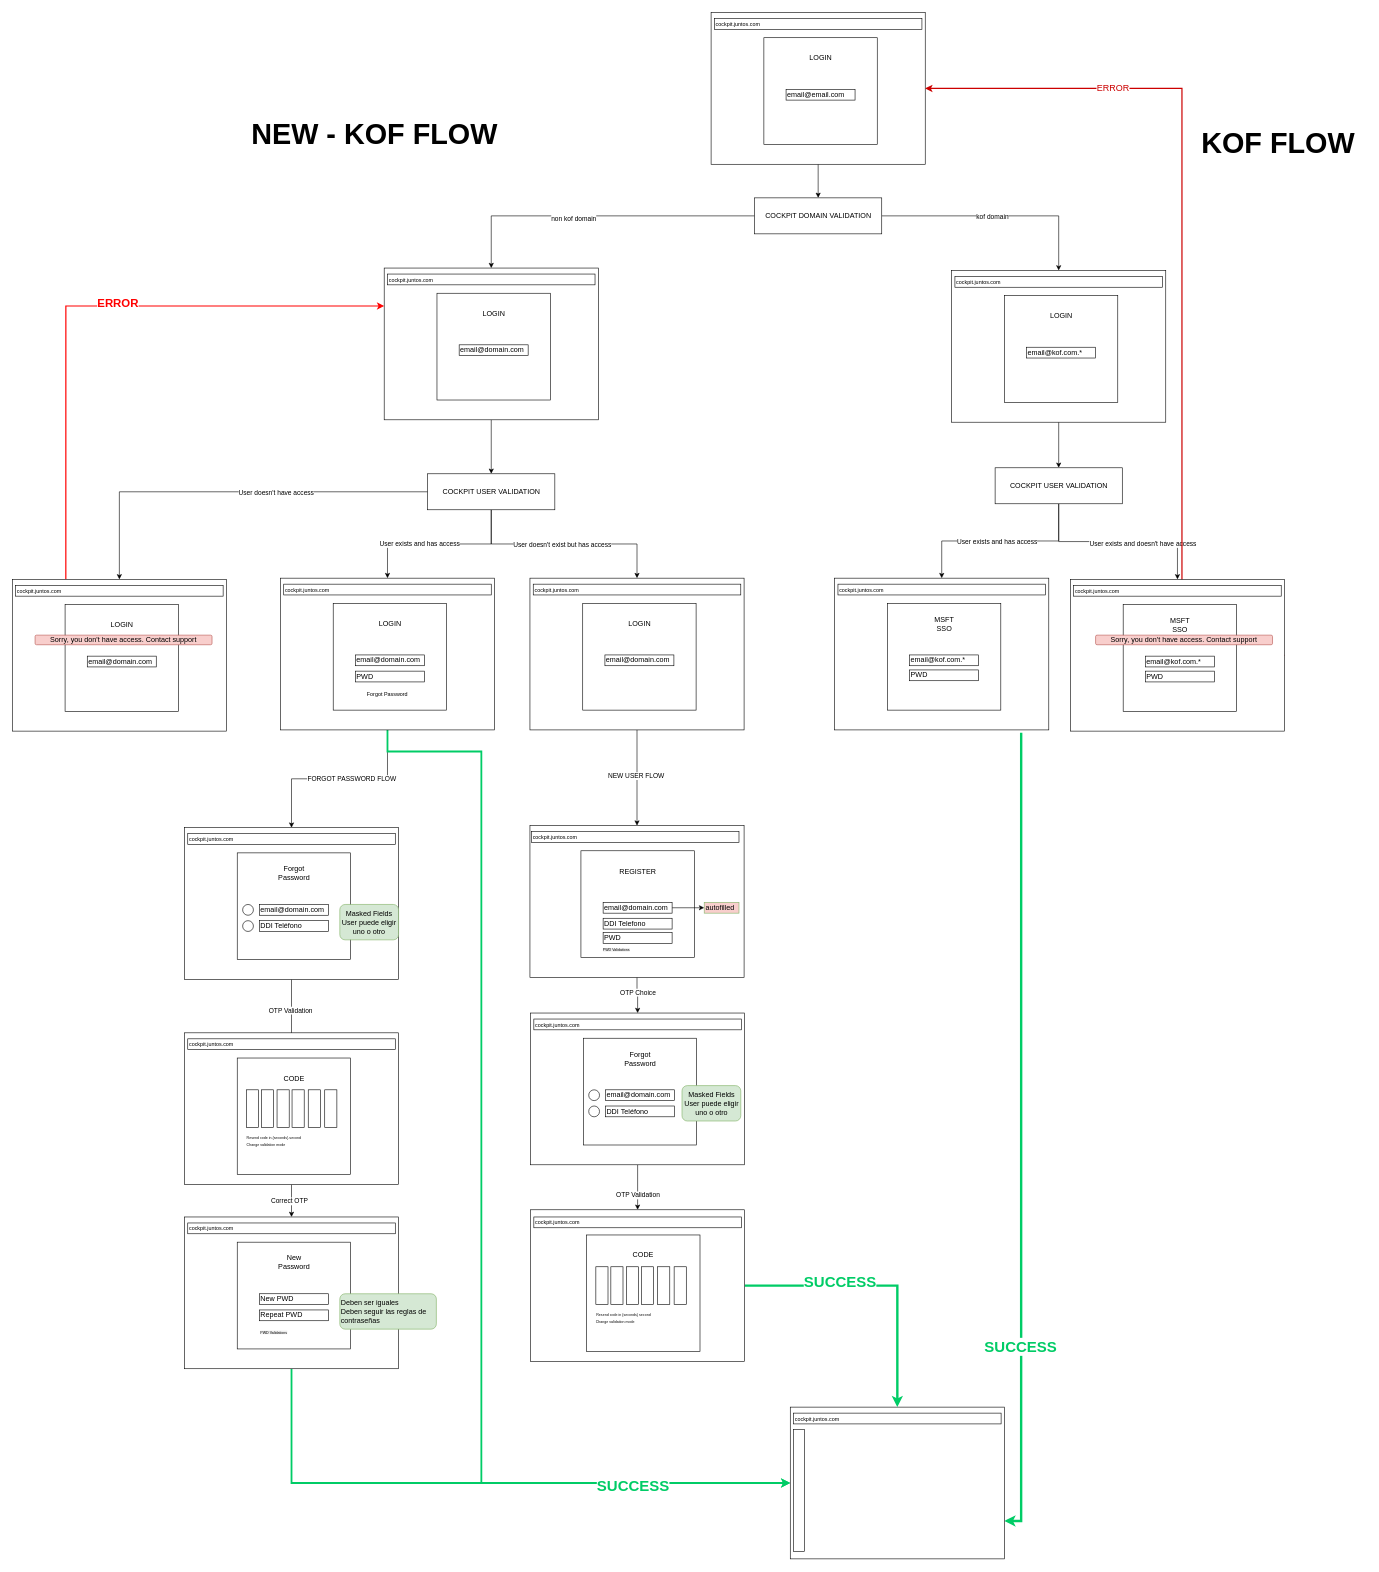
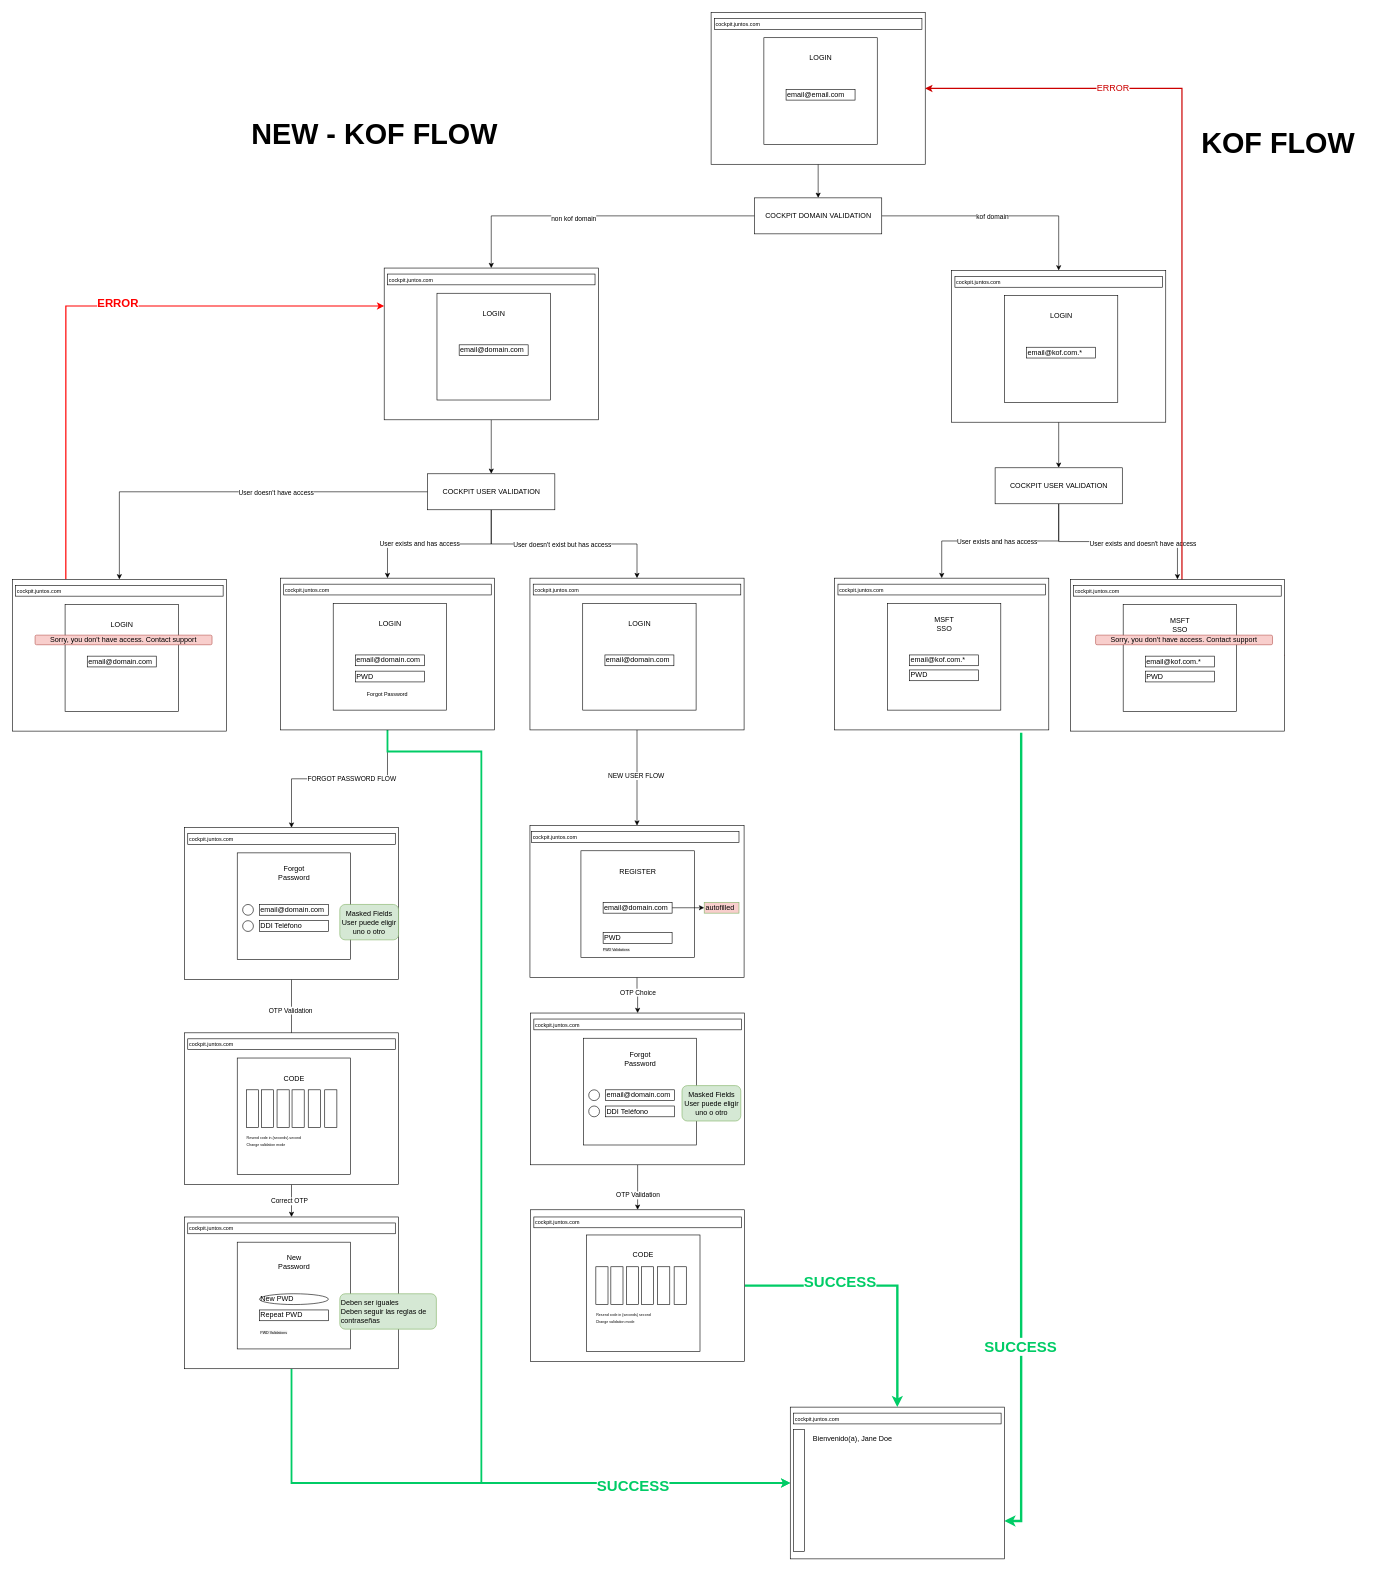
(638, 924) -> none
(294, 1299) -> (294, 1299)
none -> (853, 1439)
